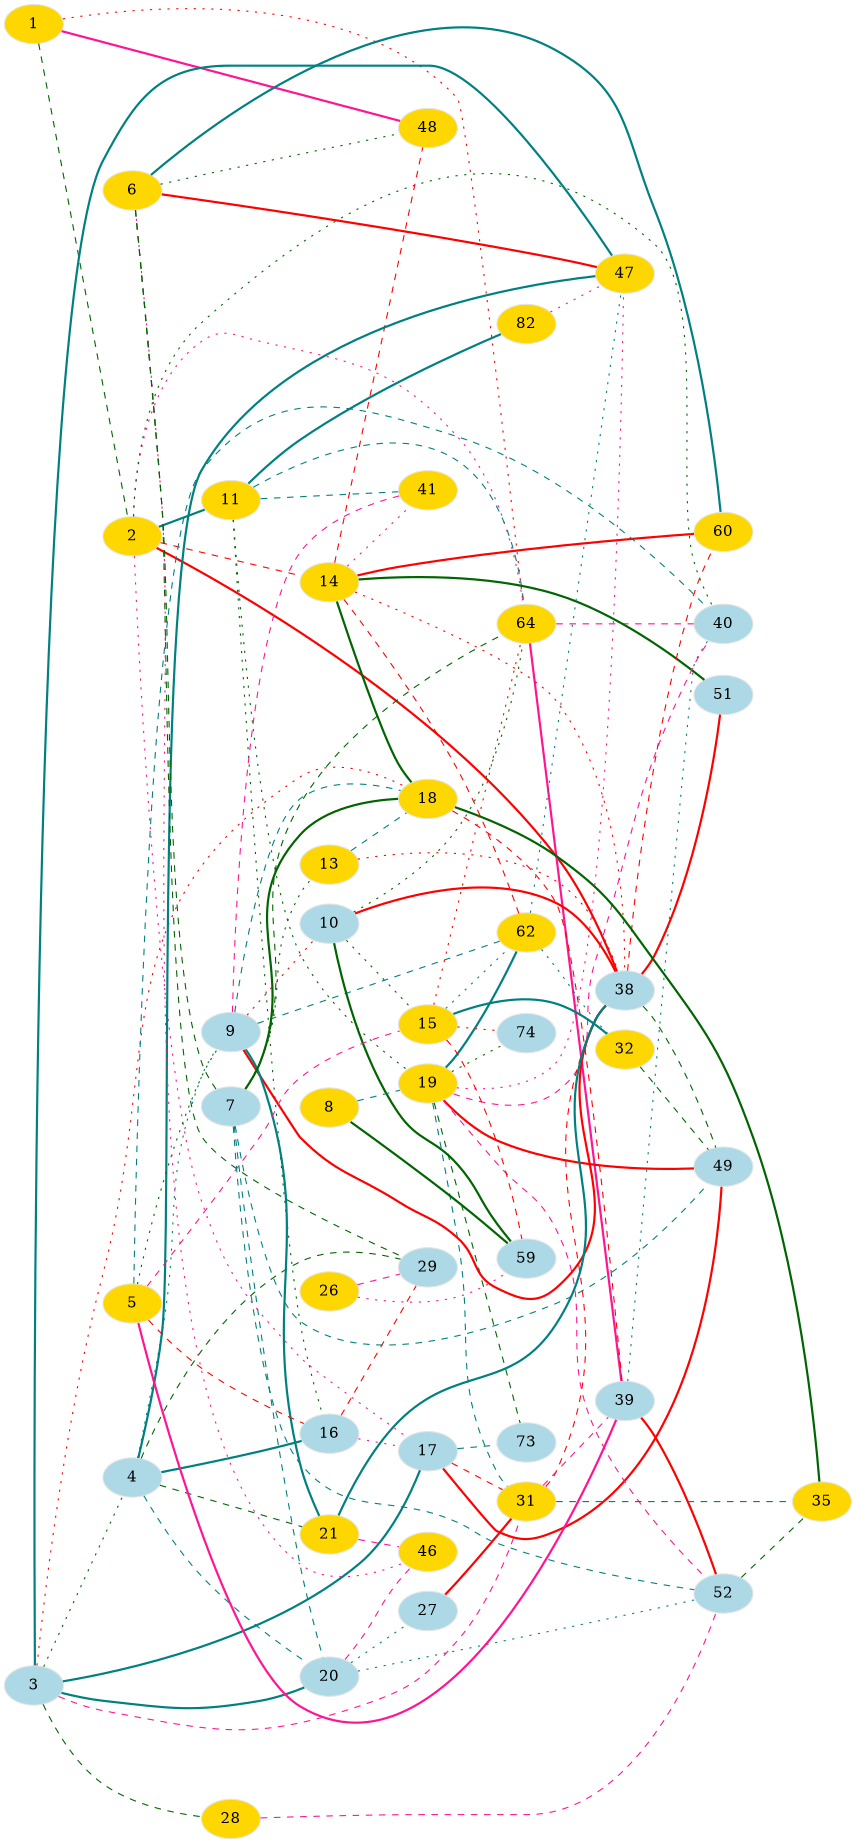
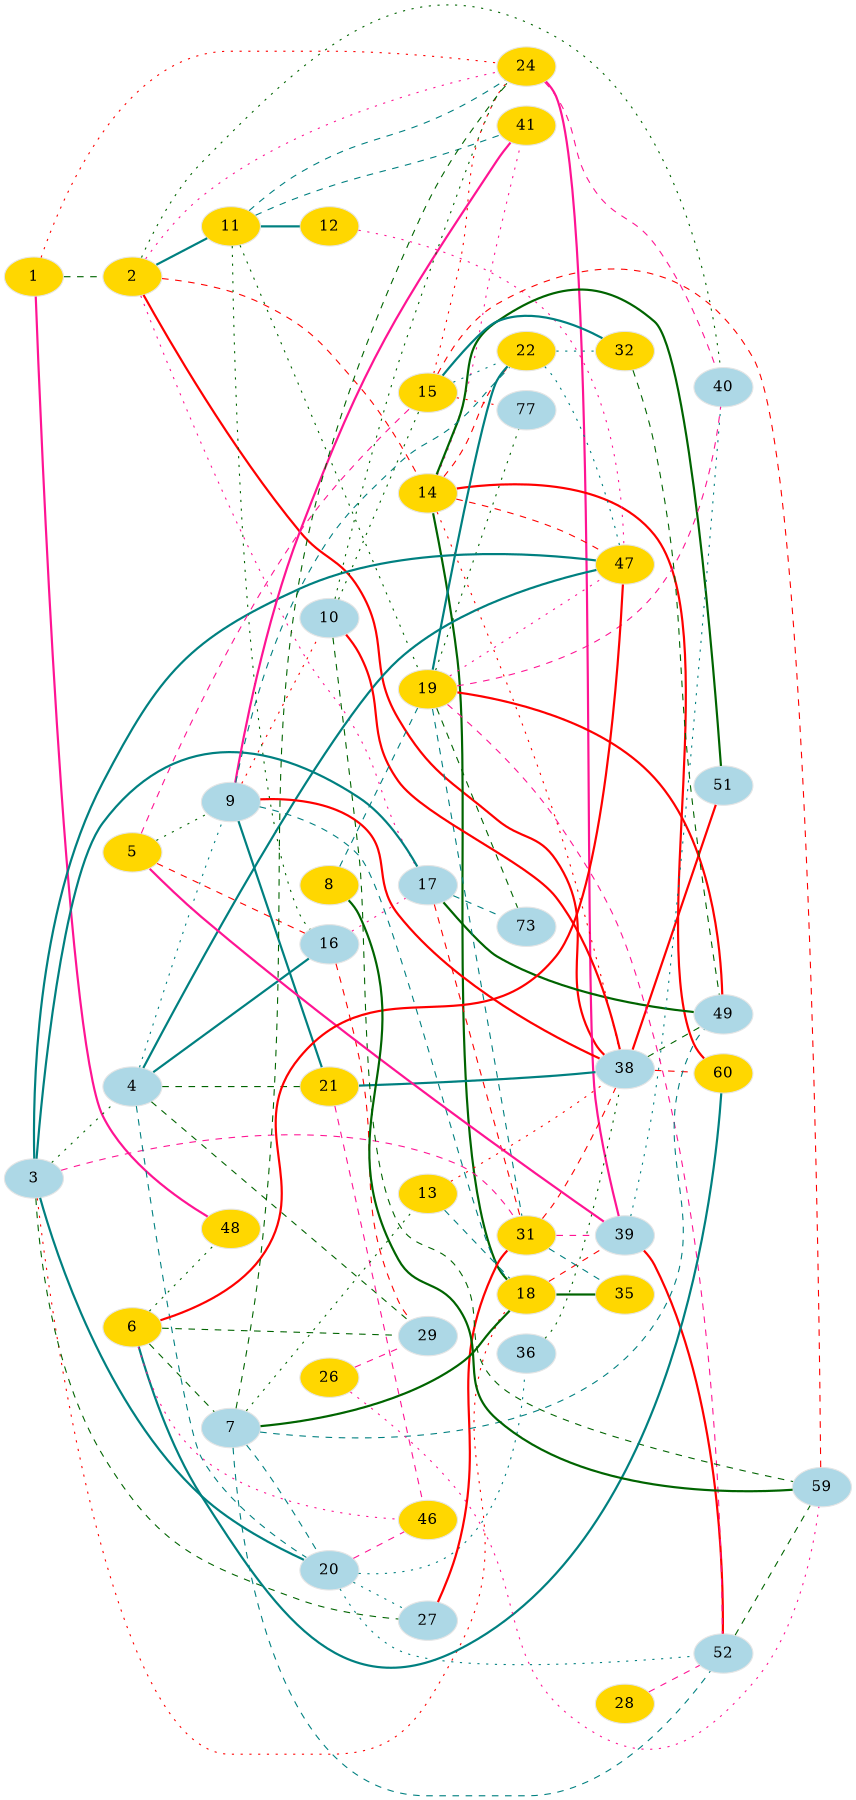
(526, 324) -> (329, 226)
(379, 355) -> (532, 520)
(173, 583) -> none
(526, 624) -> (526, 67)
(258, 692) -> (356, 398)
(526, 932) -> (526, 351)
(526, 1033) -> (526, 410)
(396, 1109) -> (385, 1187)
none -> (526, 1354)
(649, 1446) -> (556, 983)
(773, 1547) -> (773, 1570)
(105, 1785) -> (126, 1490)
